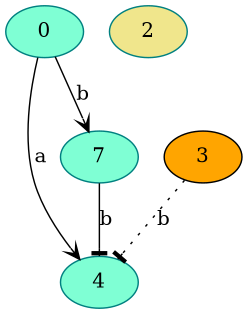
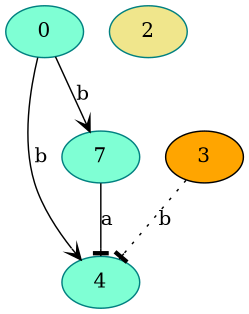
(41, 157) -> (42, 157)
(107, 220) -> (107, 220)
